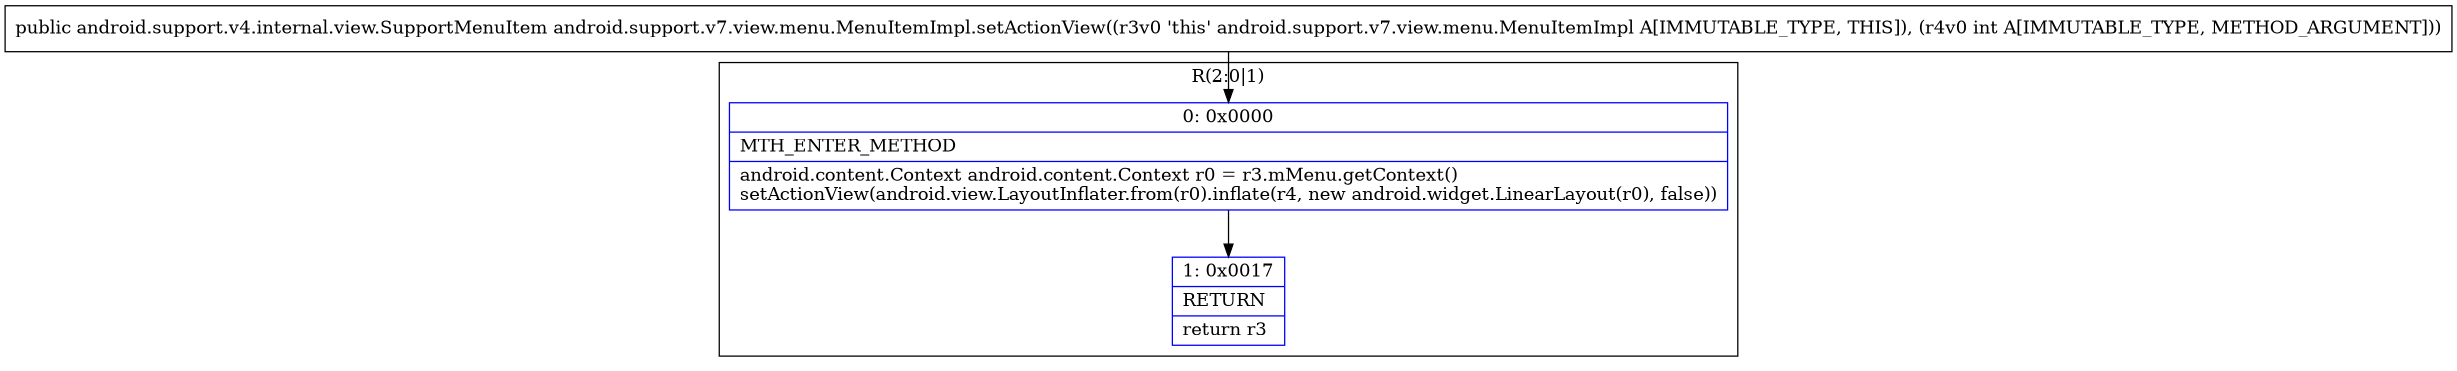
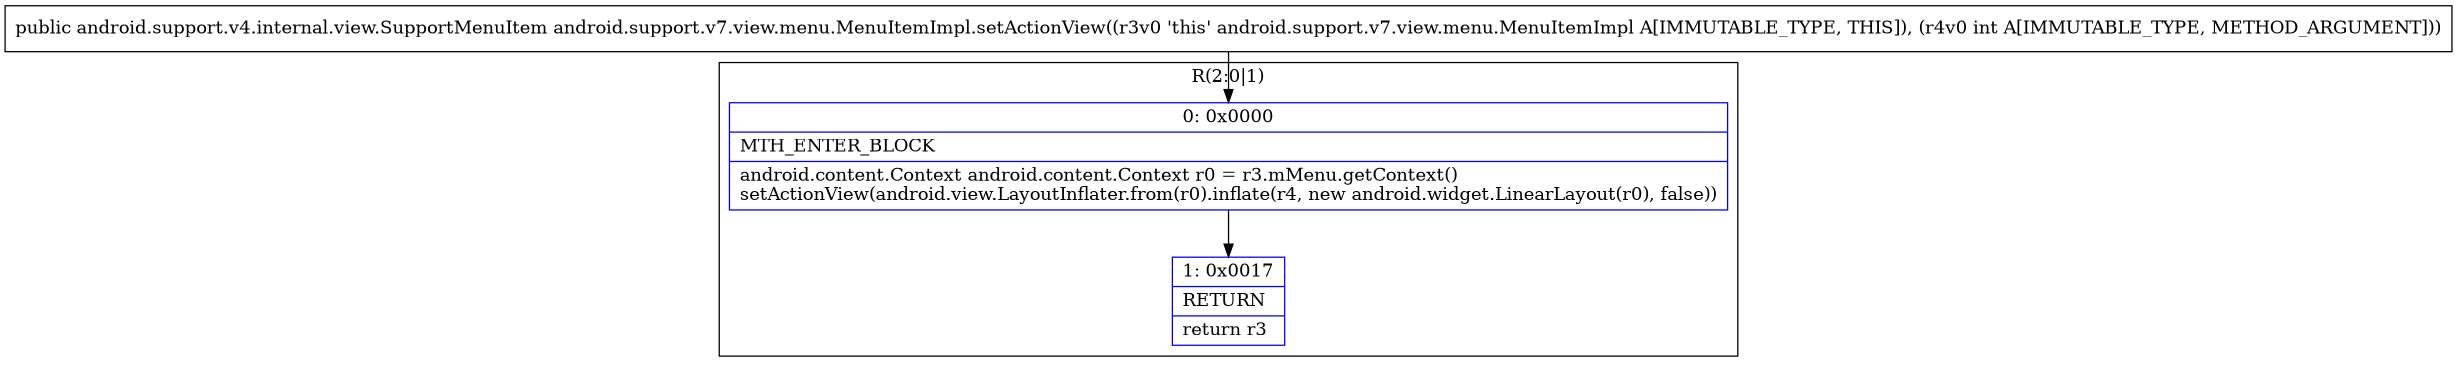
(848, 146) -> (838, 146)
